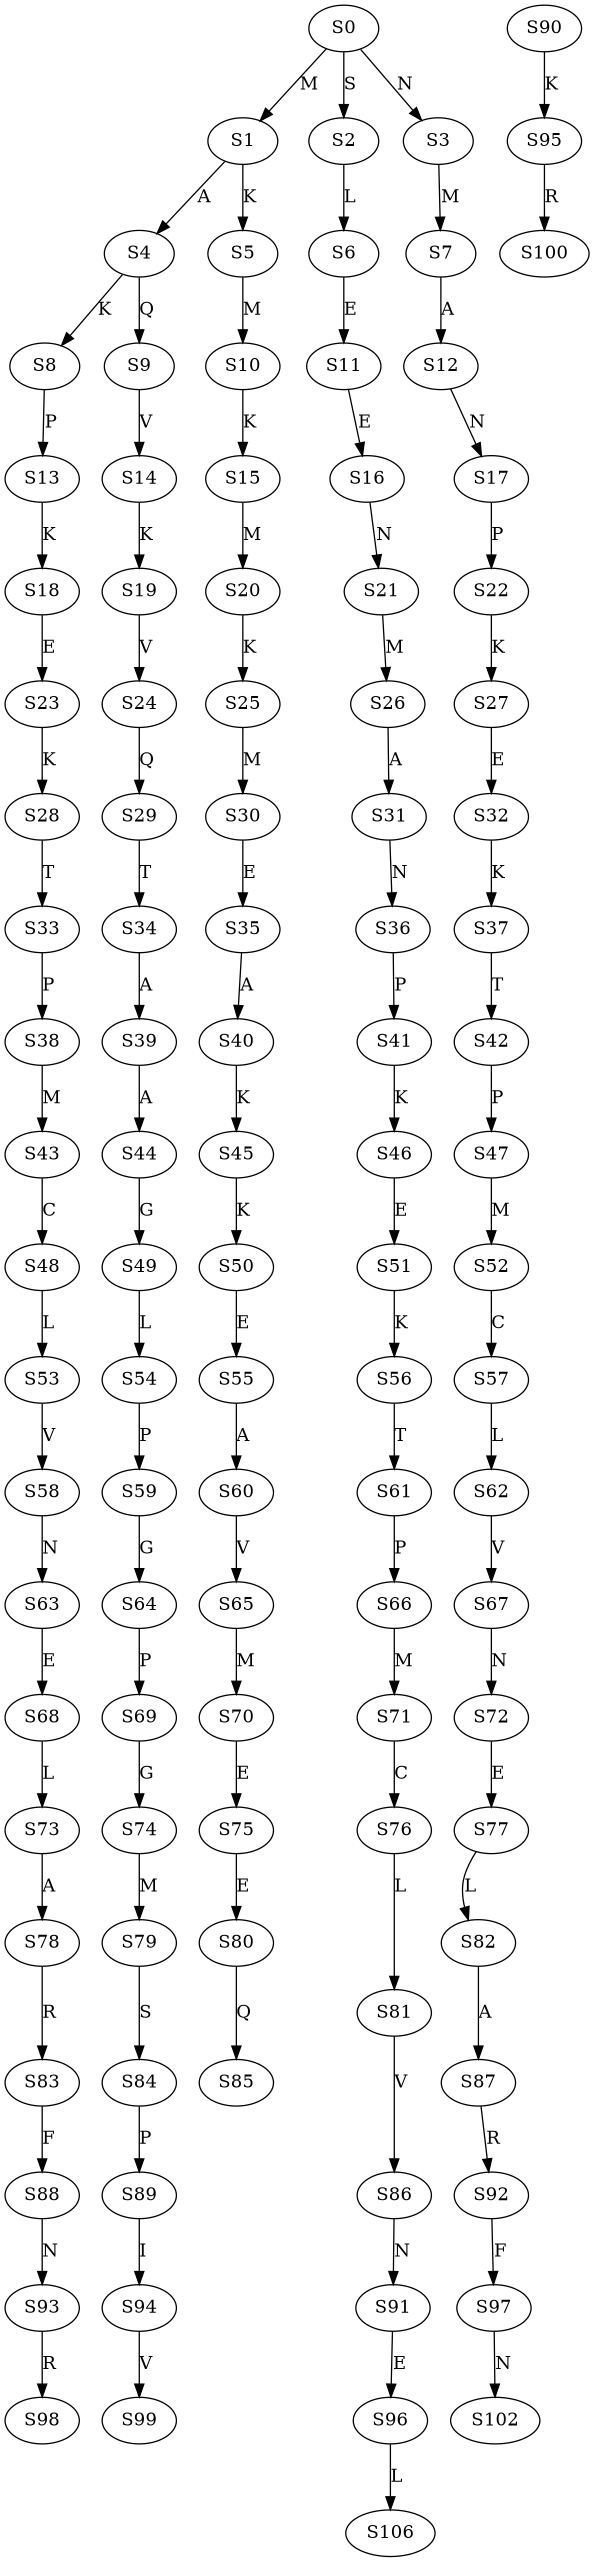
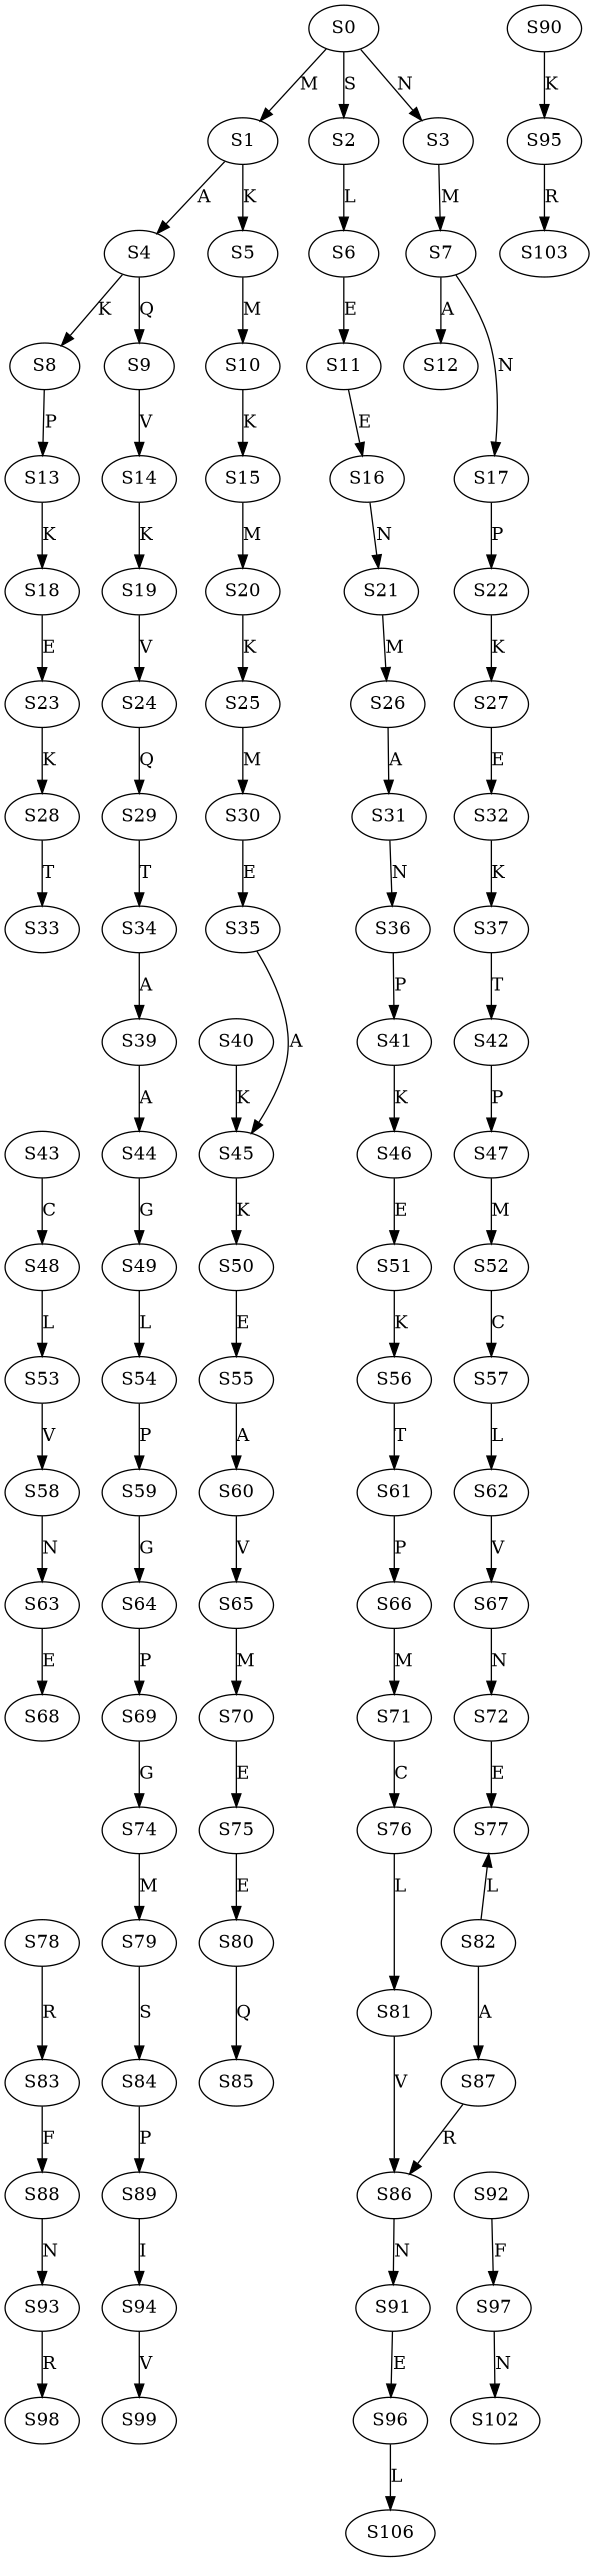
(544, 254) -> (544, 254)
(463, 417) -> (493, 354)
(240, 979) -> (288, 1037)
(42, 1042) -> none
(42, 1830) -> none
(464, 1878) -> (484, 1893)
(484, 2133) -> (440, 2134)
